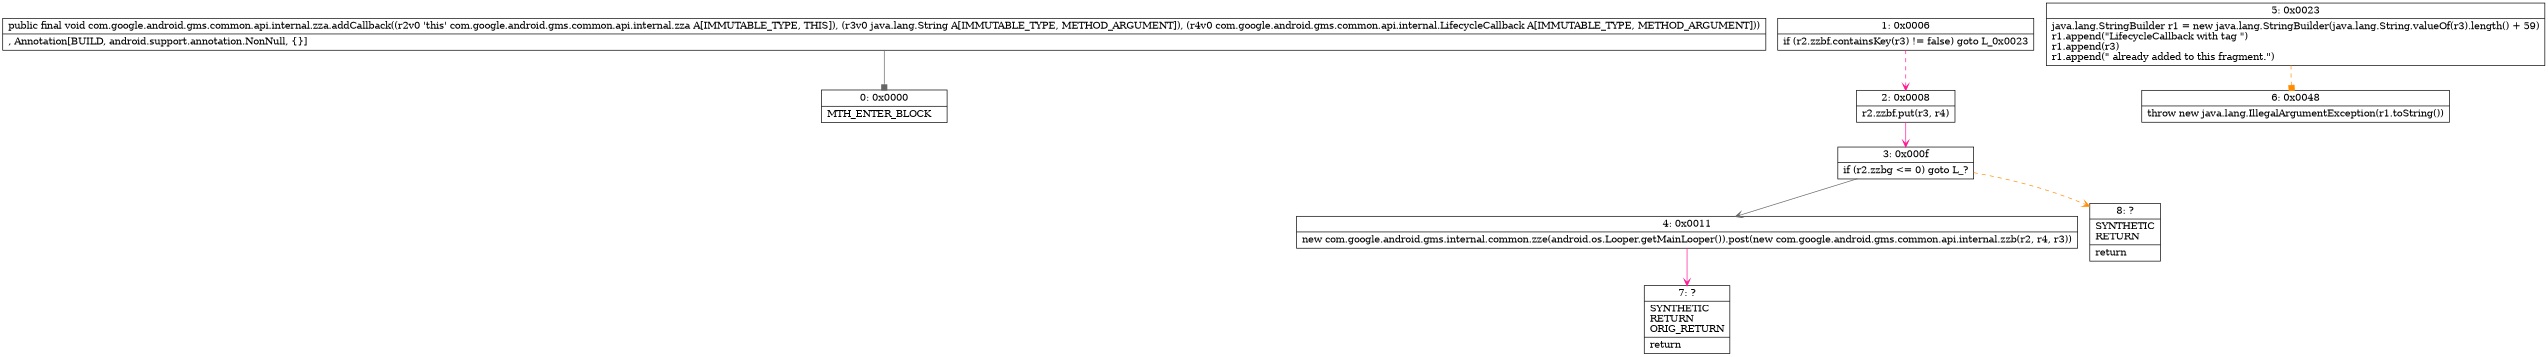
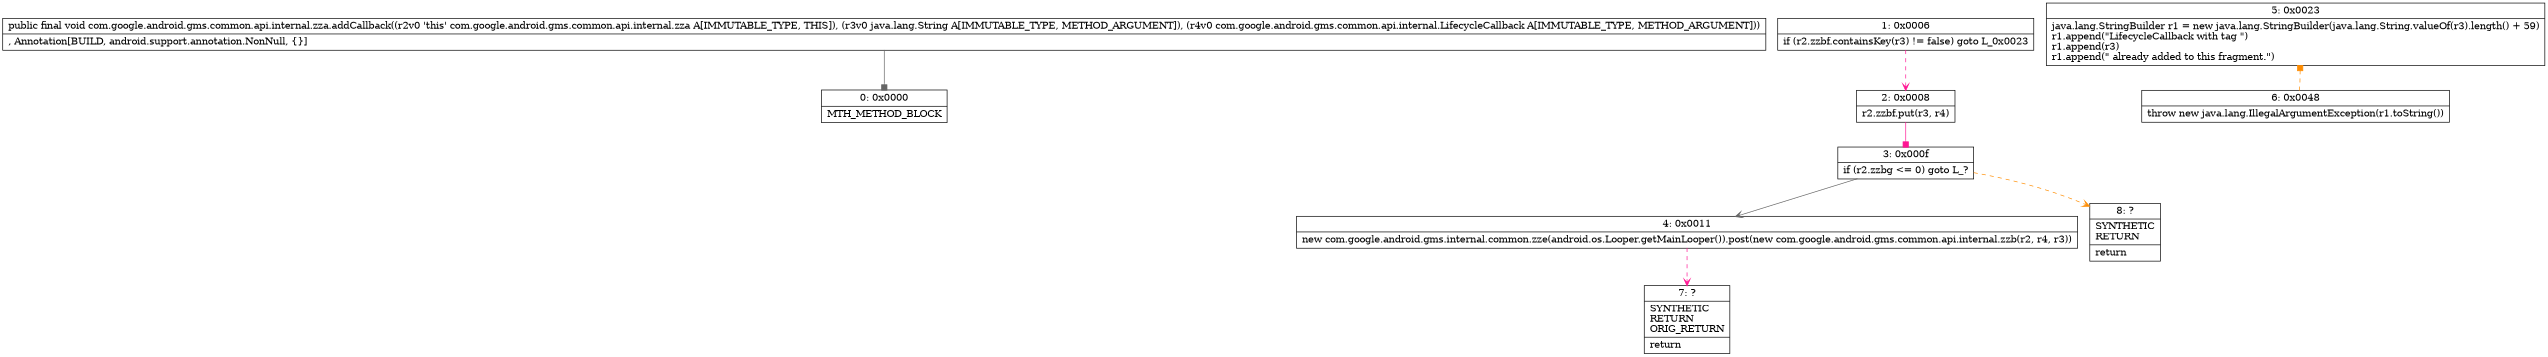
(2291, 75) -> (2300, 81)
(879, 114) -> (884, 114)
(1906, 131) -> (1906, 131)
(1687, 263) -> (1687, 263)
